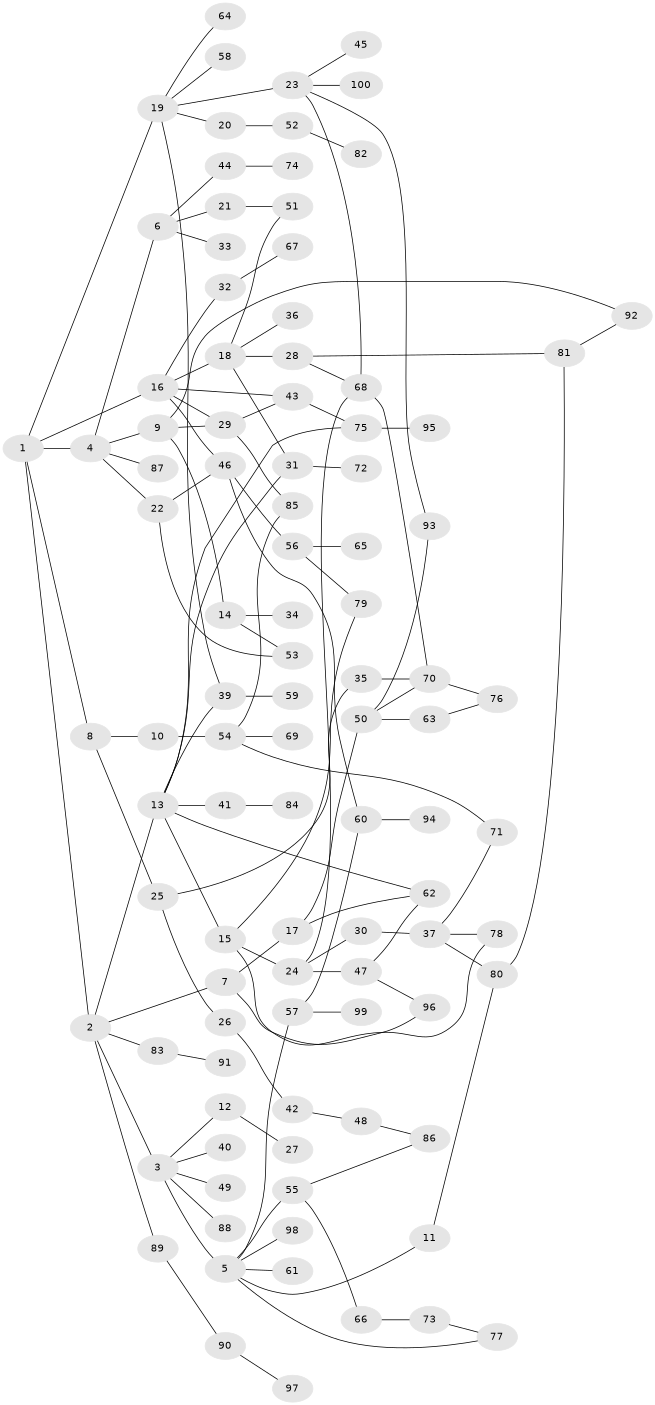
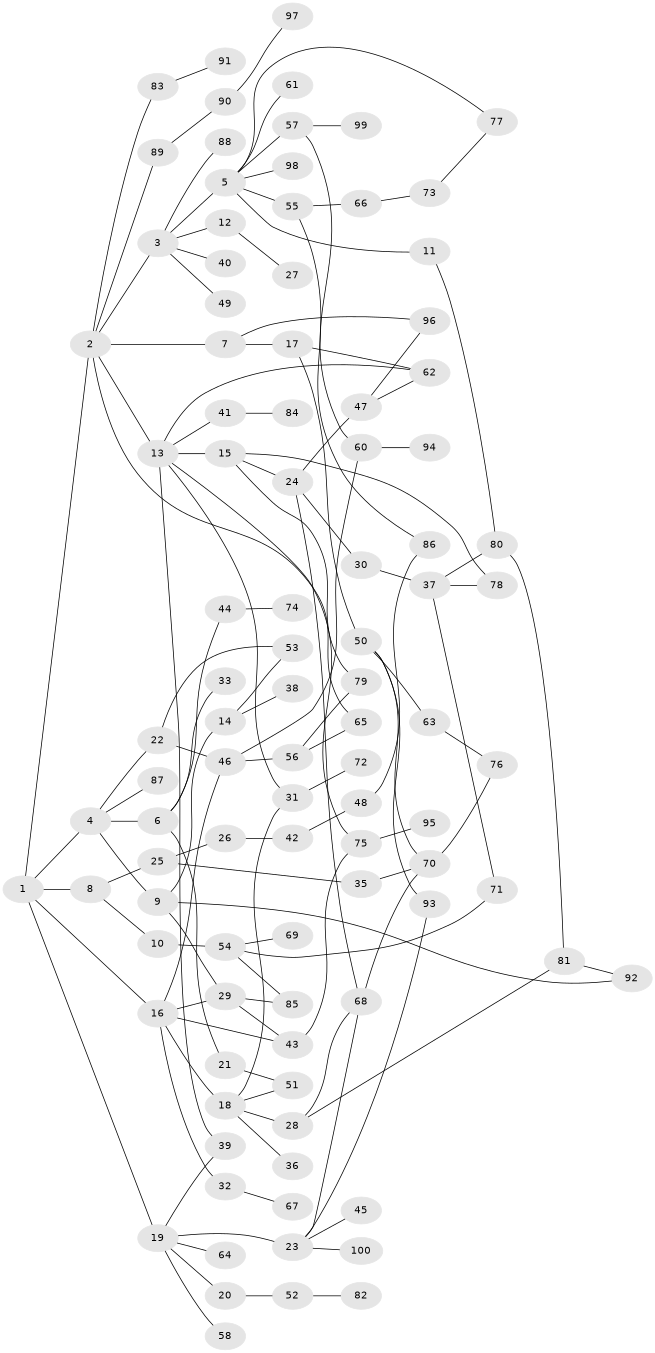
none -> (230, 531)
(293, 615) -> (293, 689)
(293, 696) -> none
